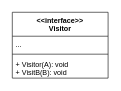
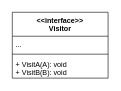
(46, 65) -> (44, 65)
